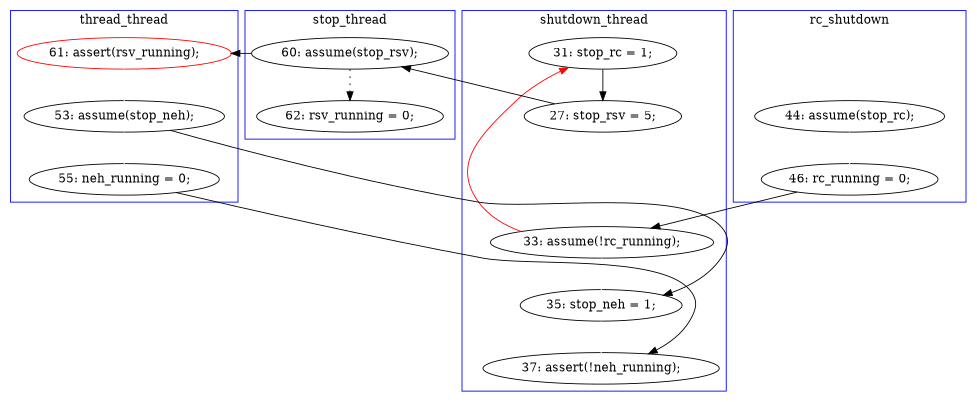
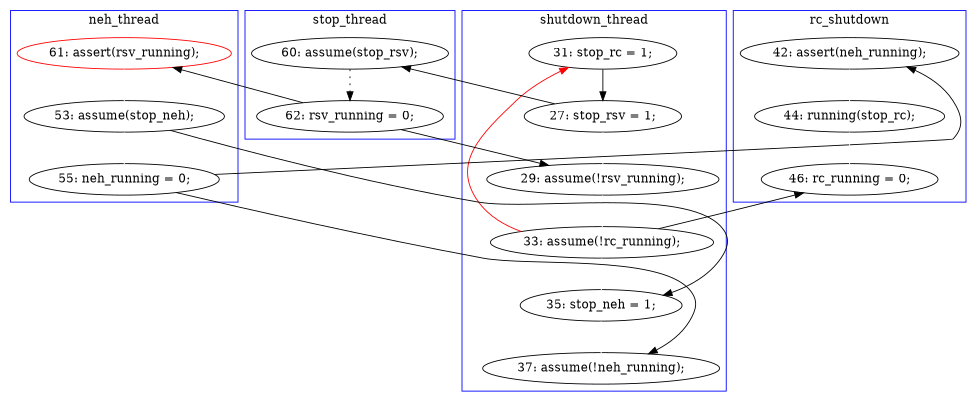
(124, 21) -> (124, 21)
(246, 53) -> (251, 89)
none -> (850, 53)
(603, 116) -> (603, 116)
(850, 116) -> (850, 116)
none -> (603, 179)
(732, 208) -> (720, 214)
(601, 368) -> (601, 368)
